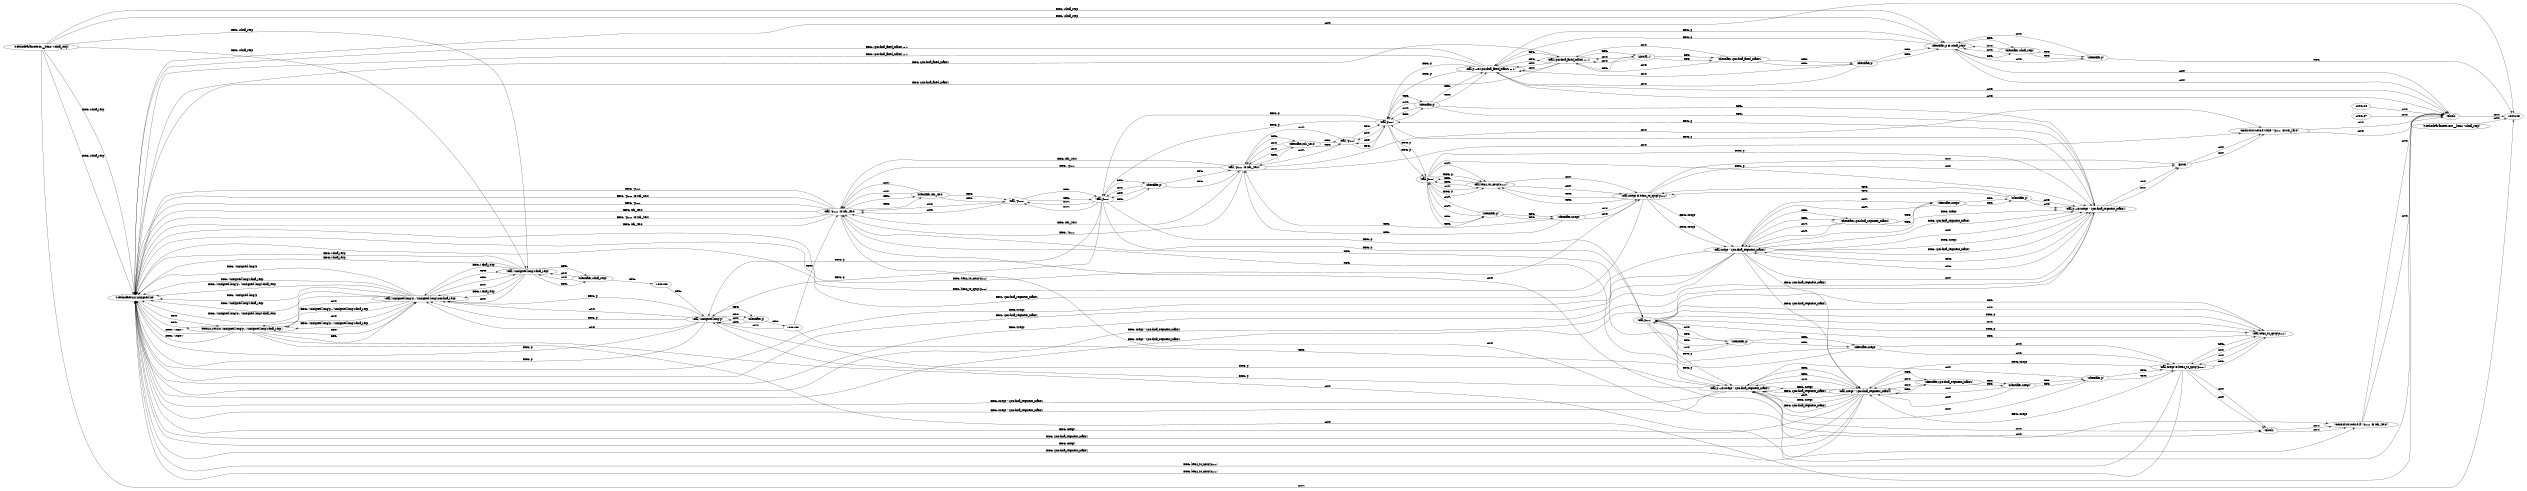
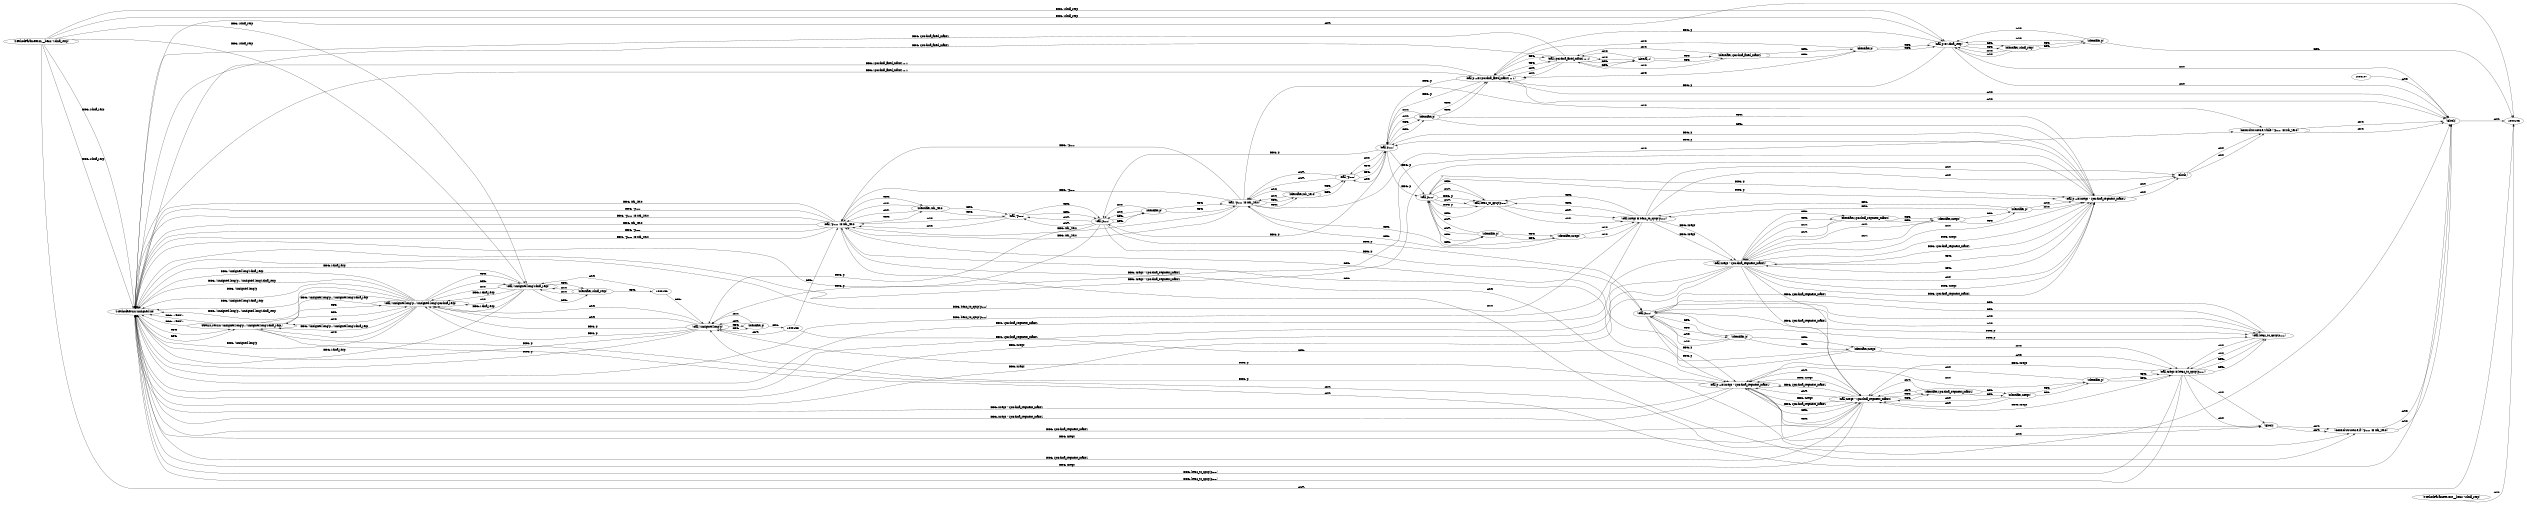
(1949, 46) -> (1949, 44)
(2361, 106) -> none
none -> (599, 279)
